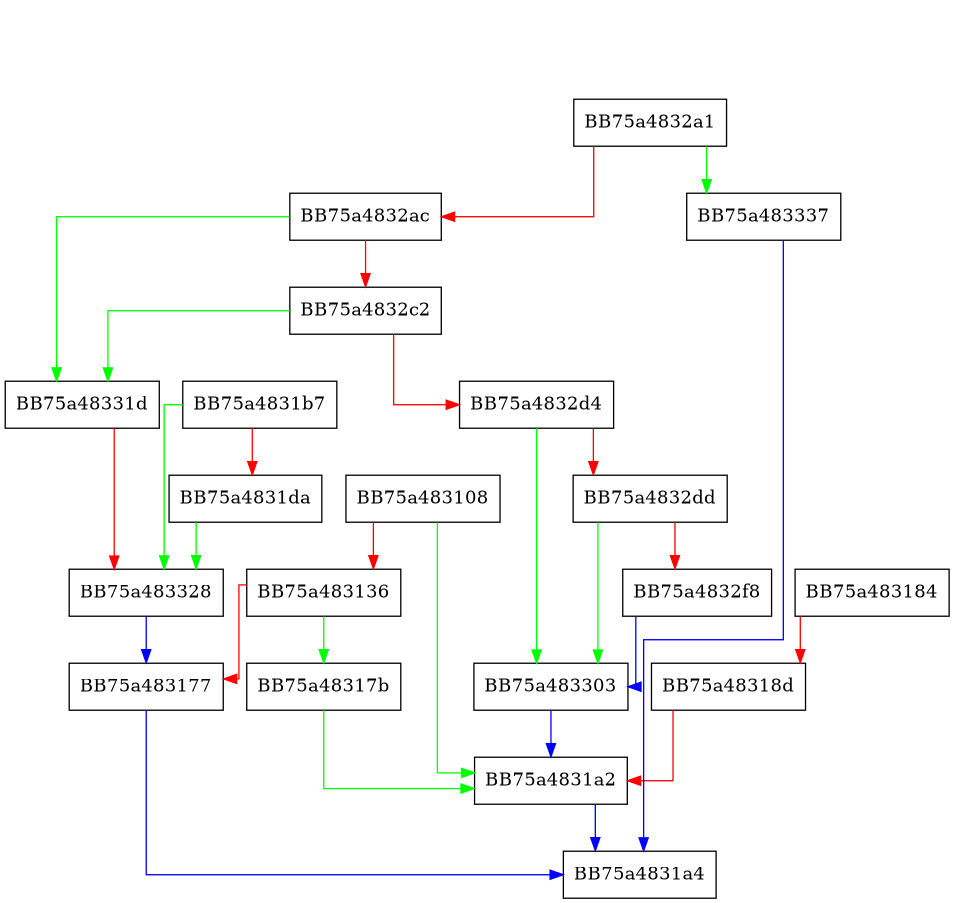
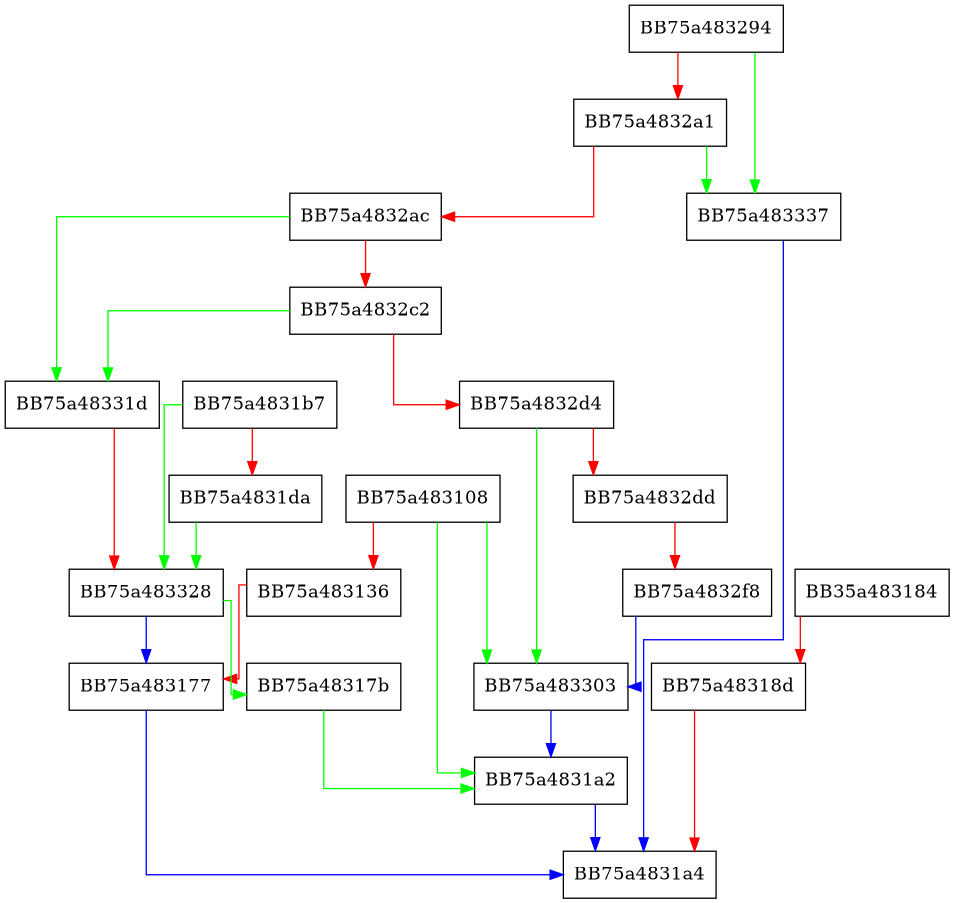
none -> (706, 29)
(598, 586) -> (487, 586)
(872, 593) -> (872, 593)
(324, 633) -> (231, 645)
(673, 762) -> (695, 774)
